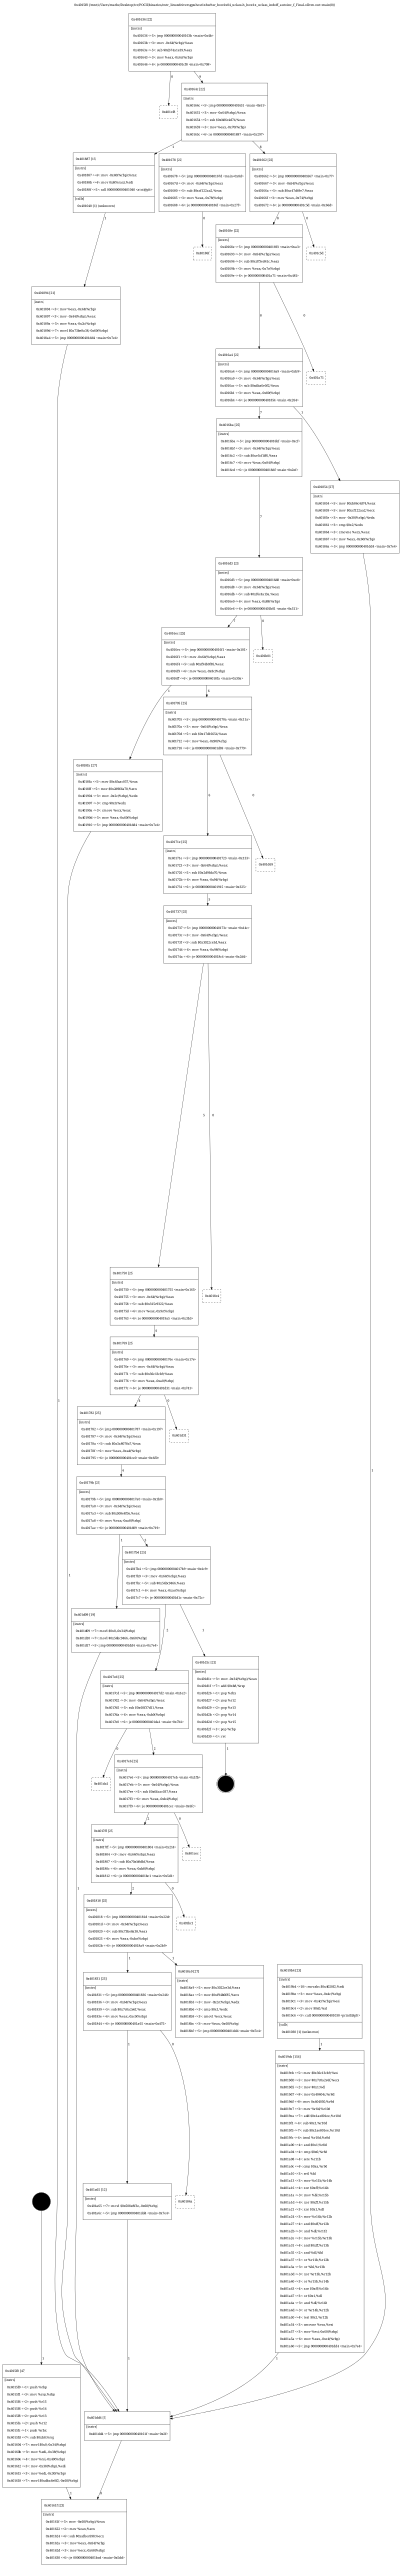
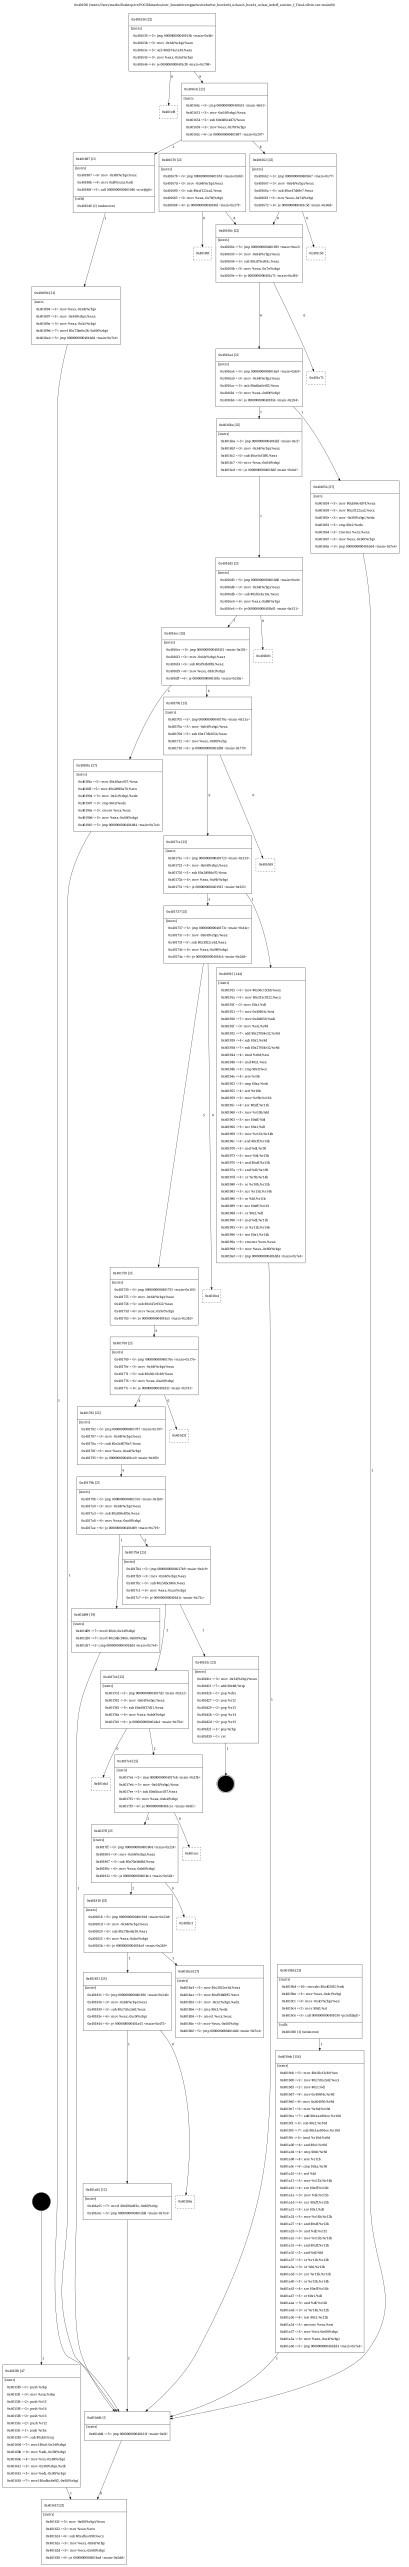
none -> (230, 217)
none -> (261, 1115)
